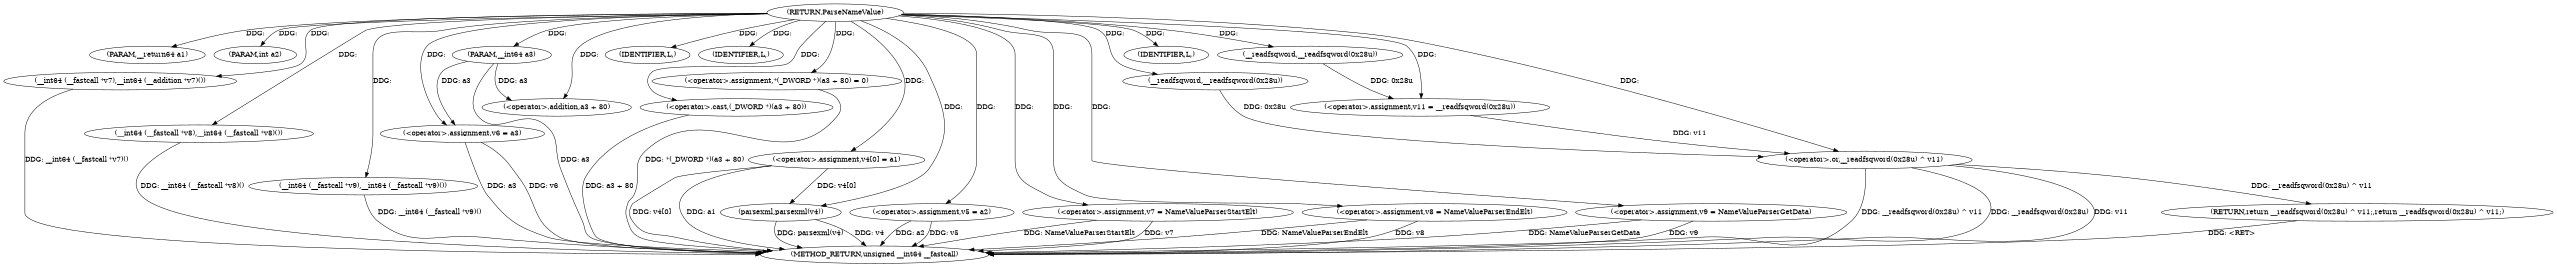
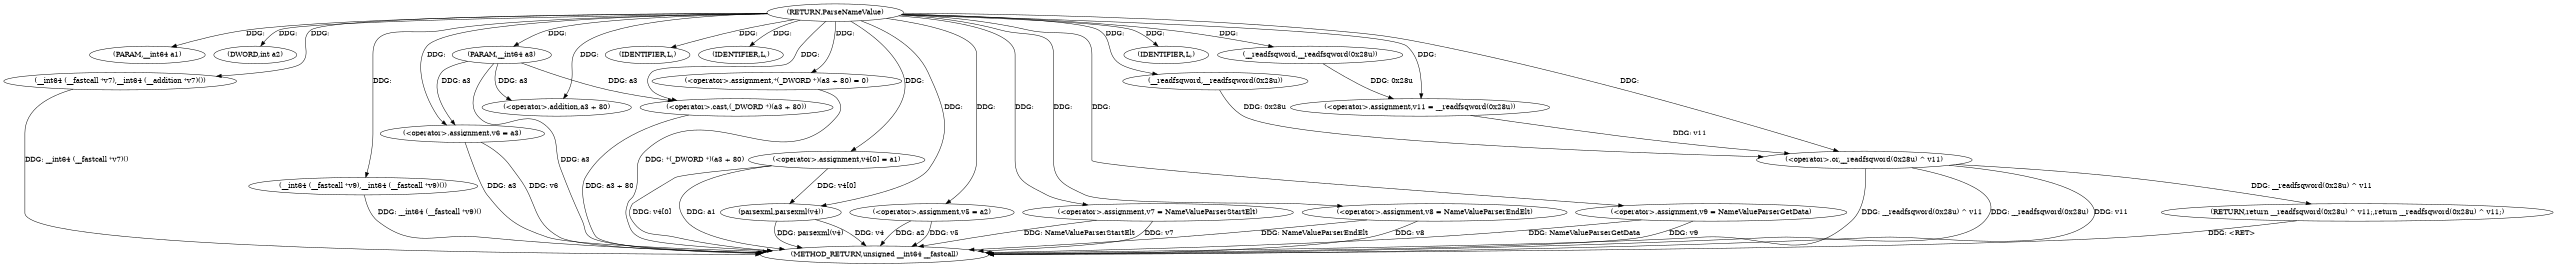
(147, 55) -> (147, 55)
(255, 55) -> (255, 55)
none -> (594, 86)
(199, 134) -> none
